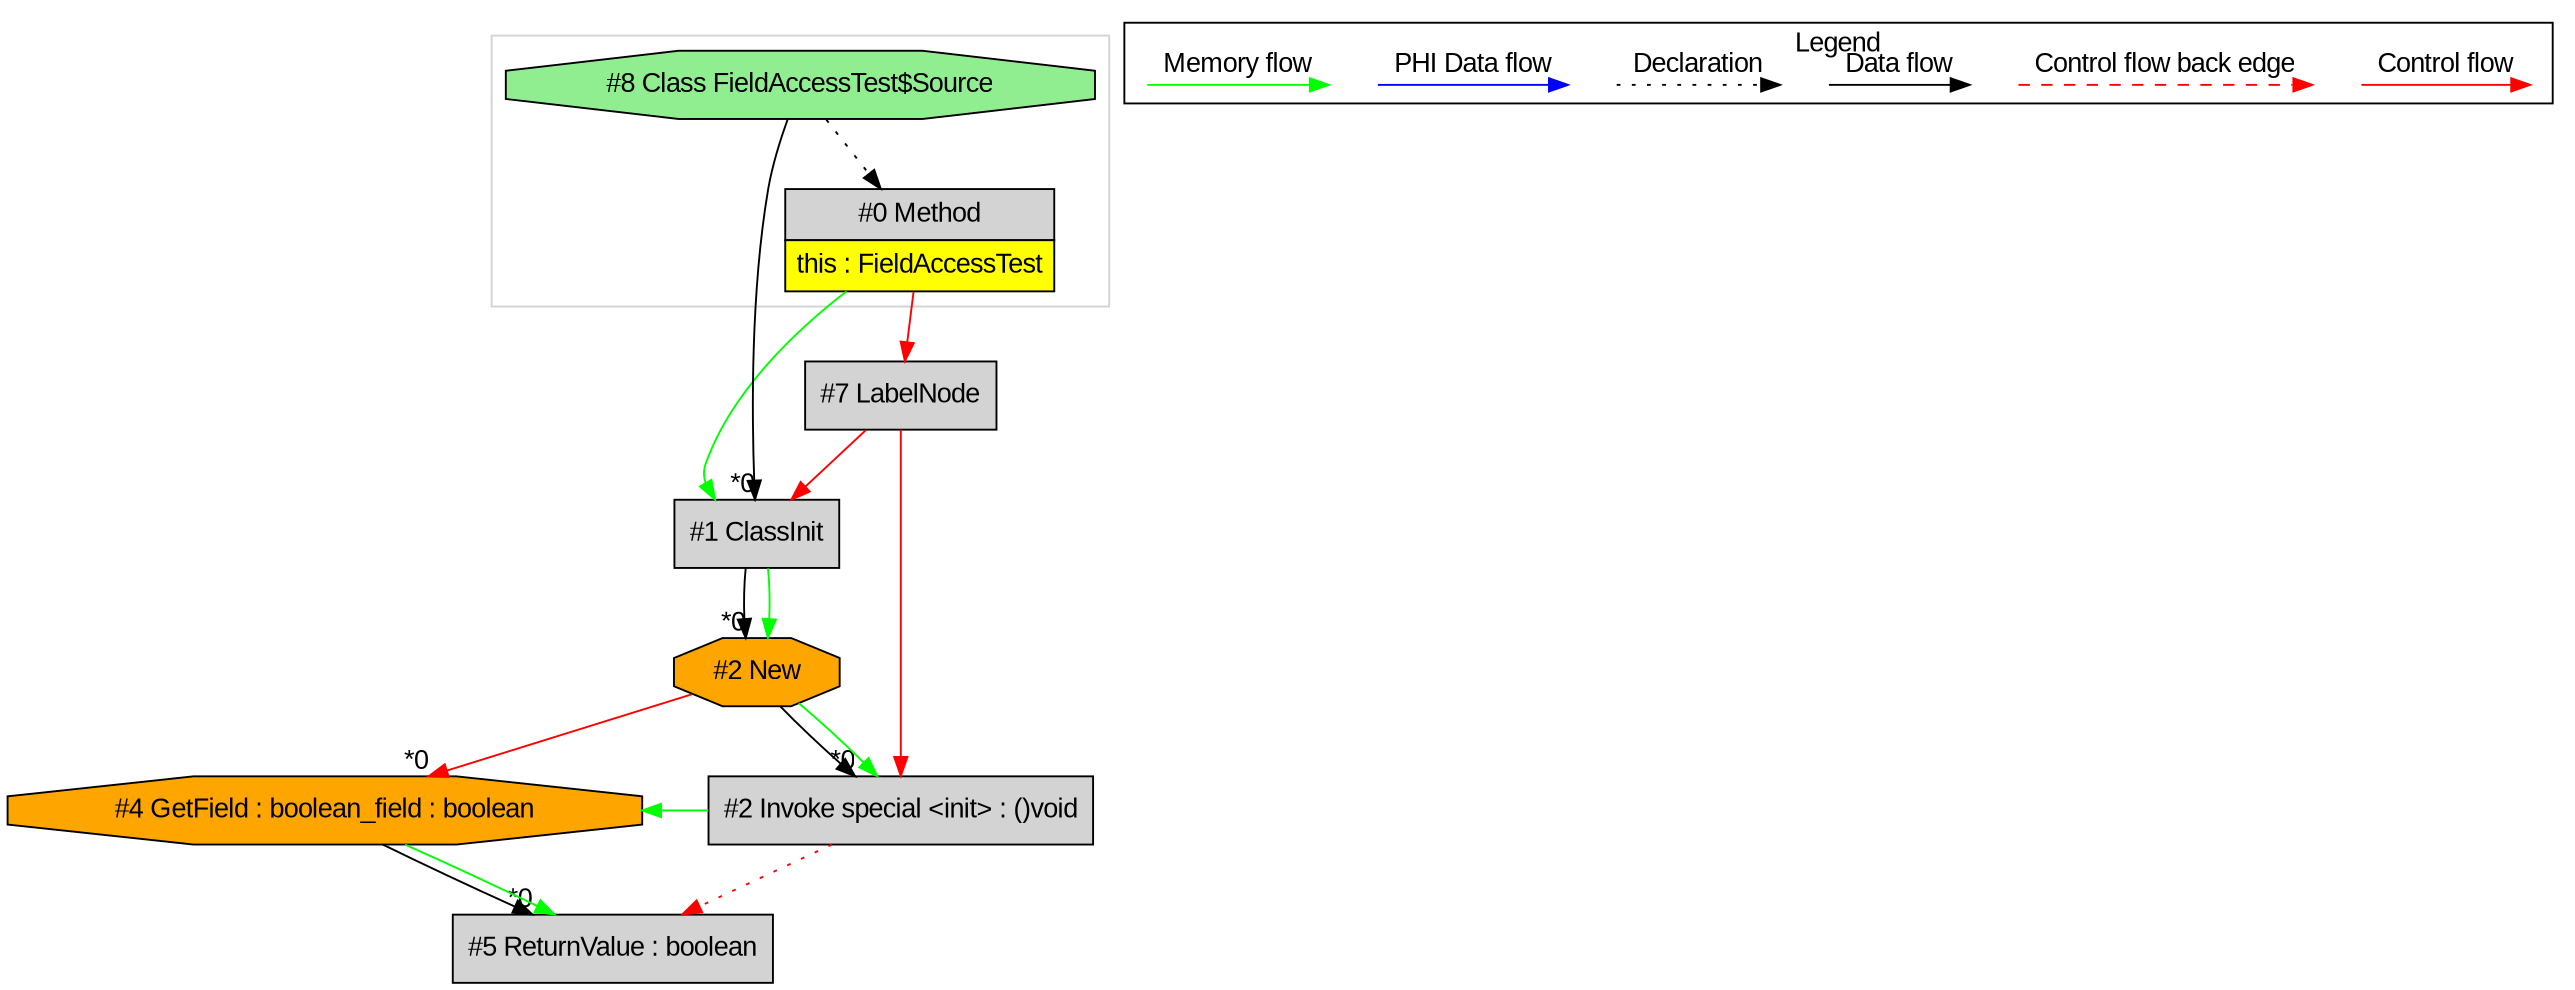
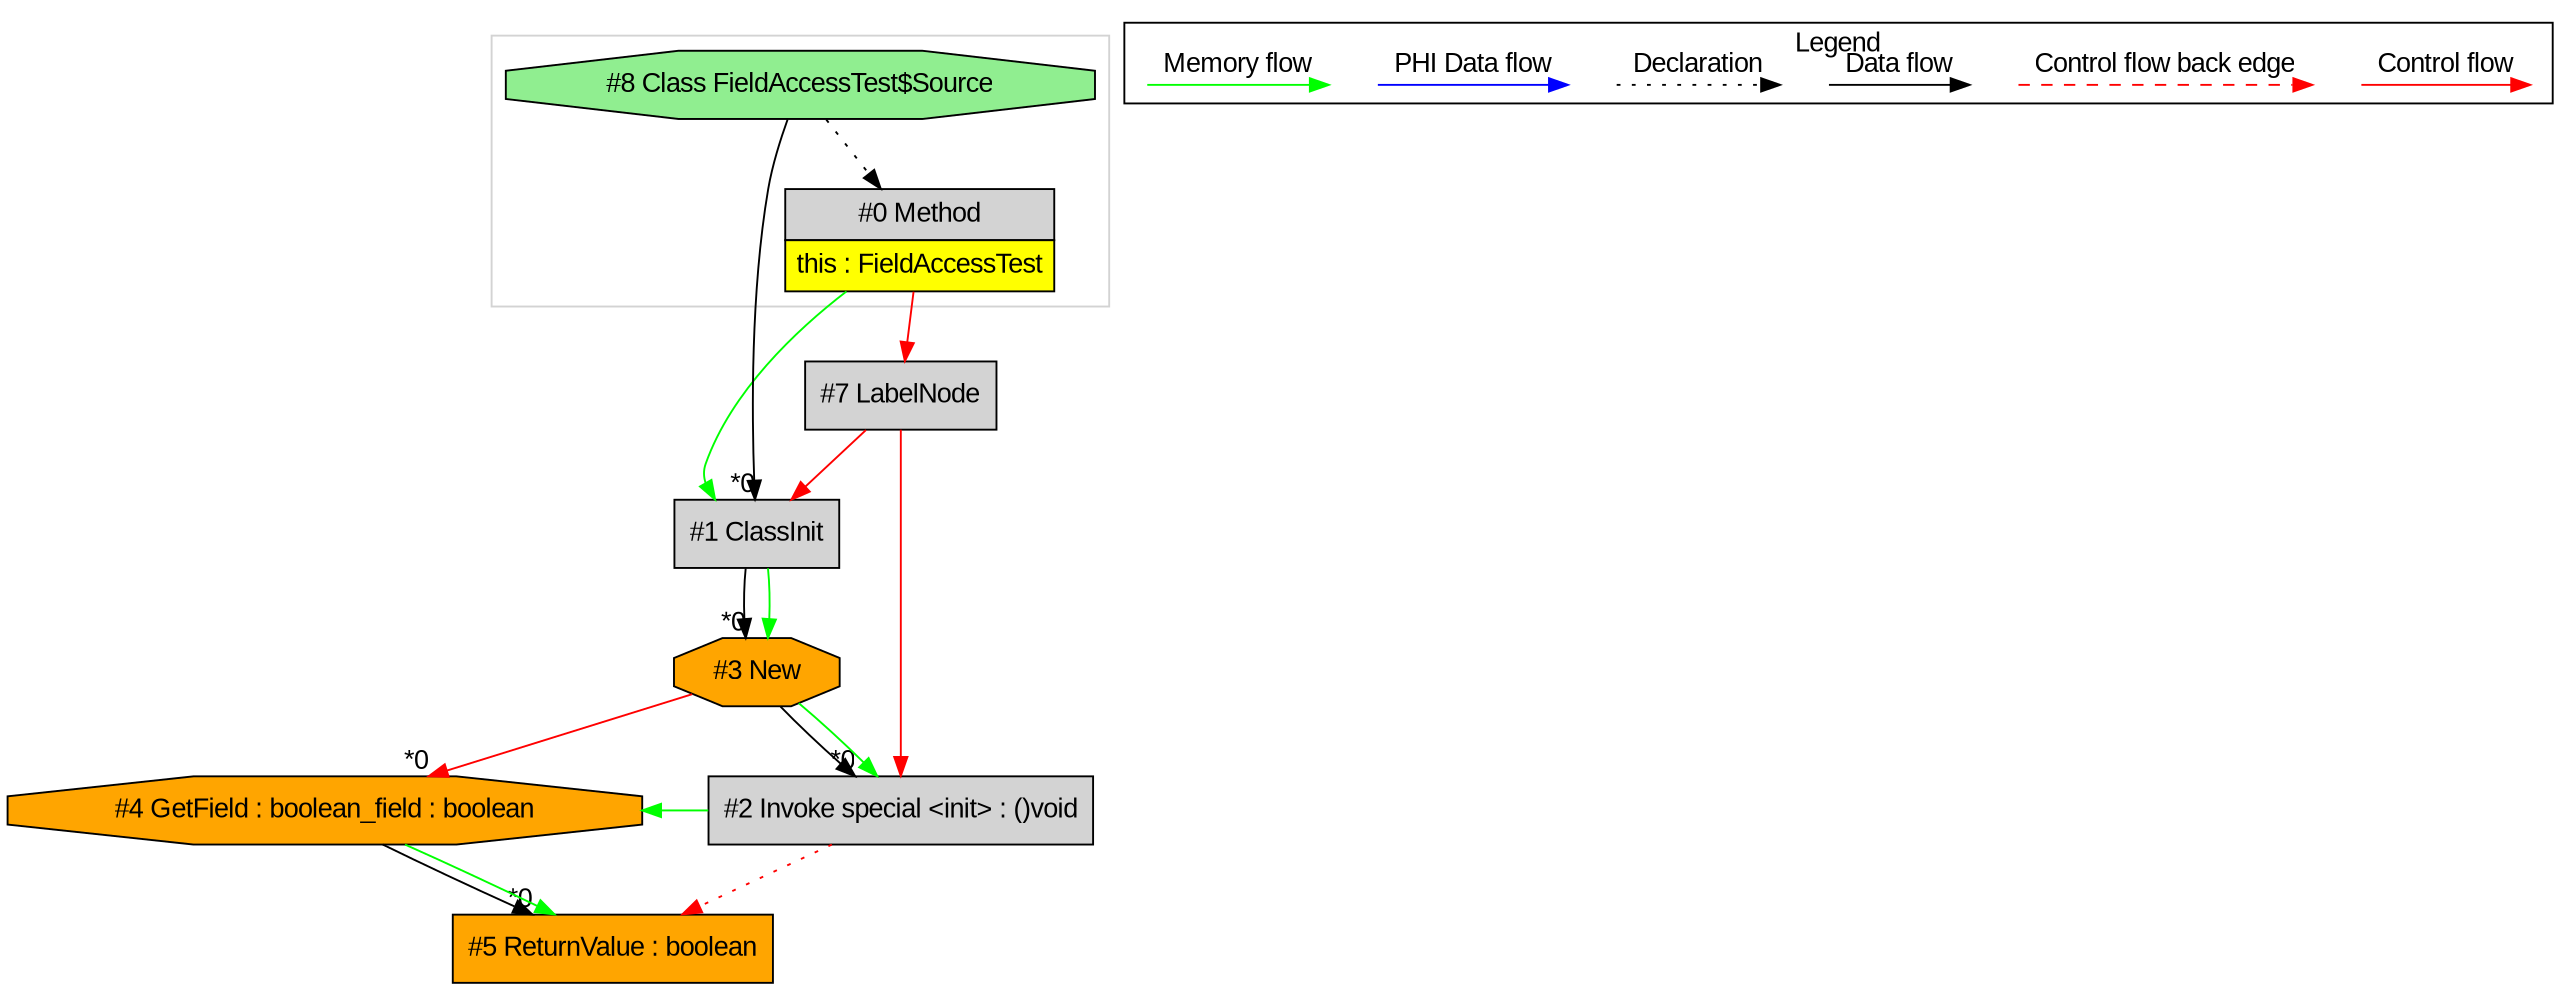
(757, 672) -> (757, 672)
(613, 949) -> (613, 949)
